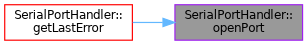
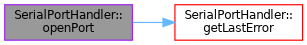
(148, 22) -> (148, 22)
